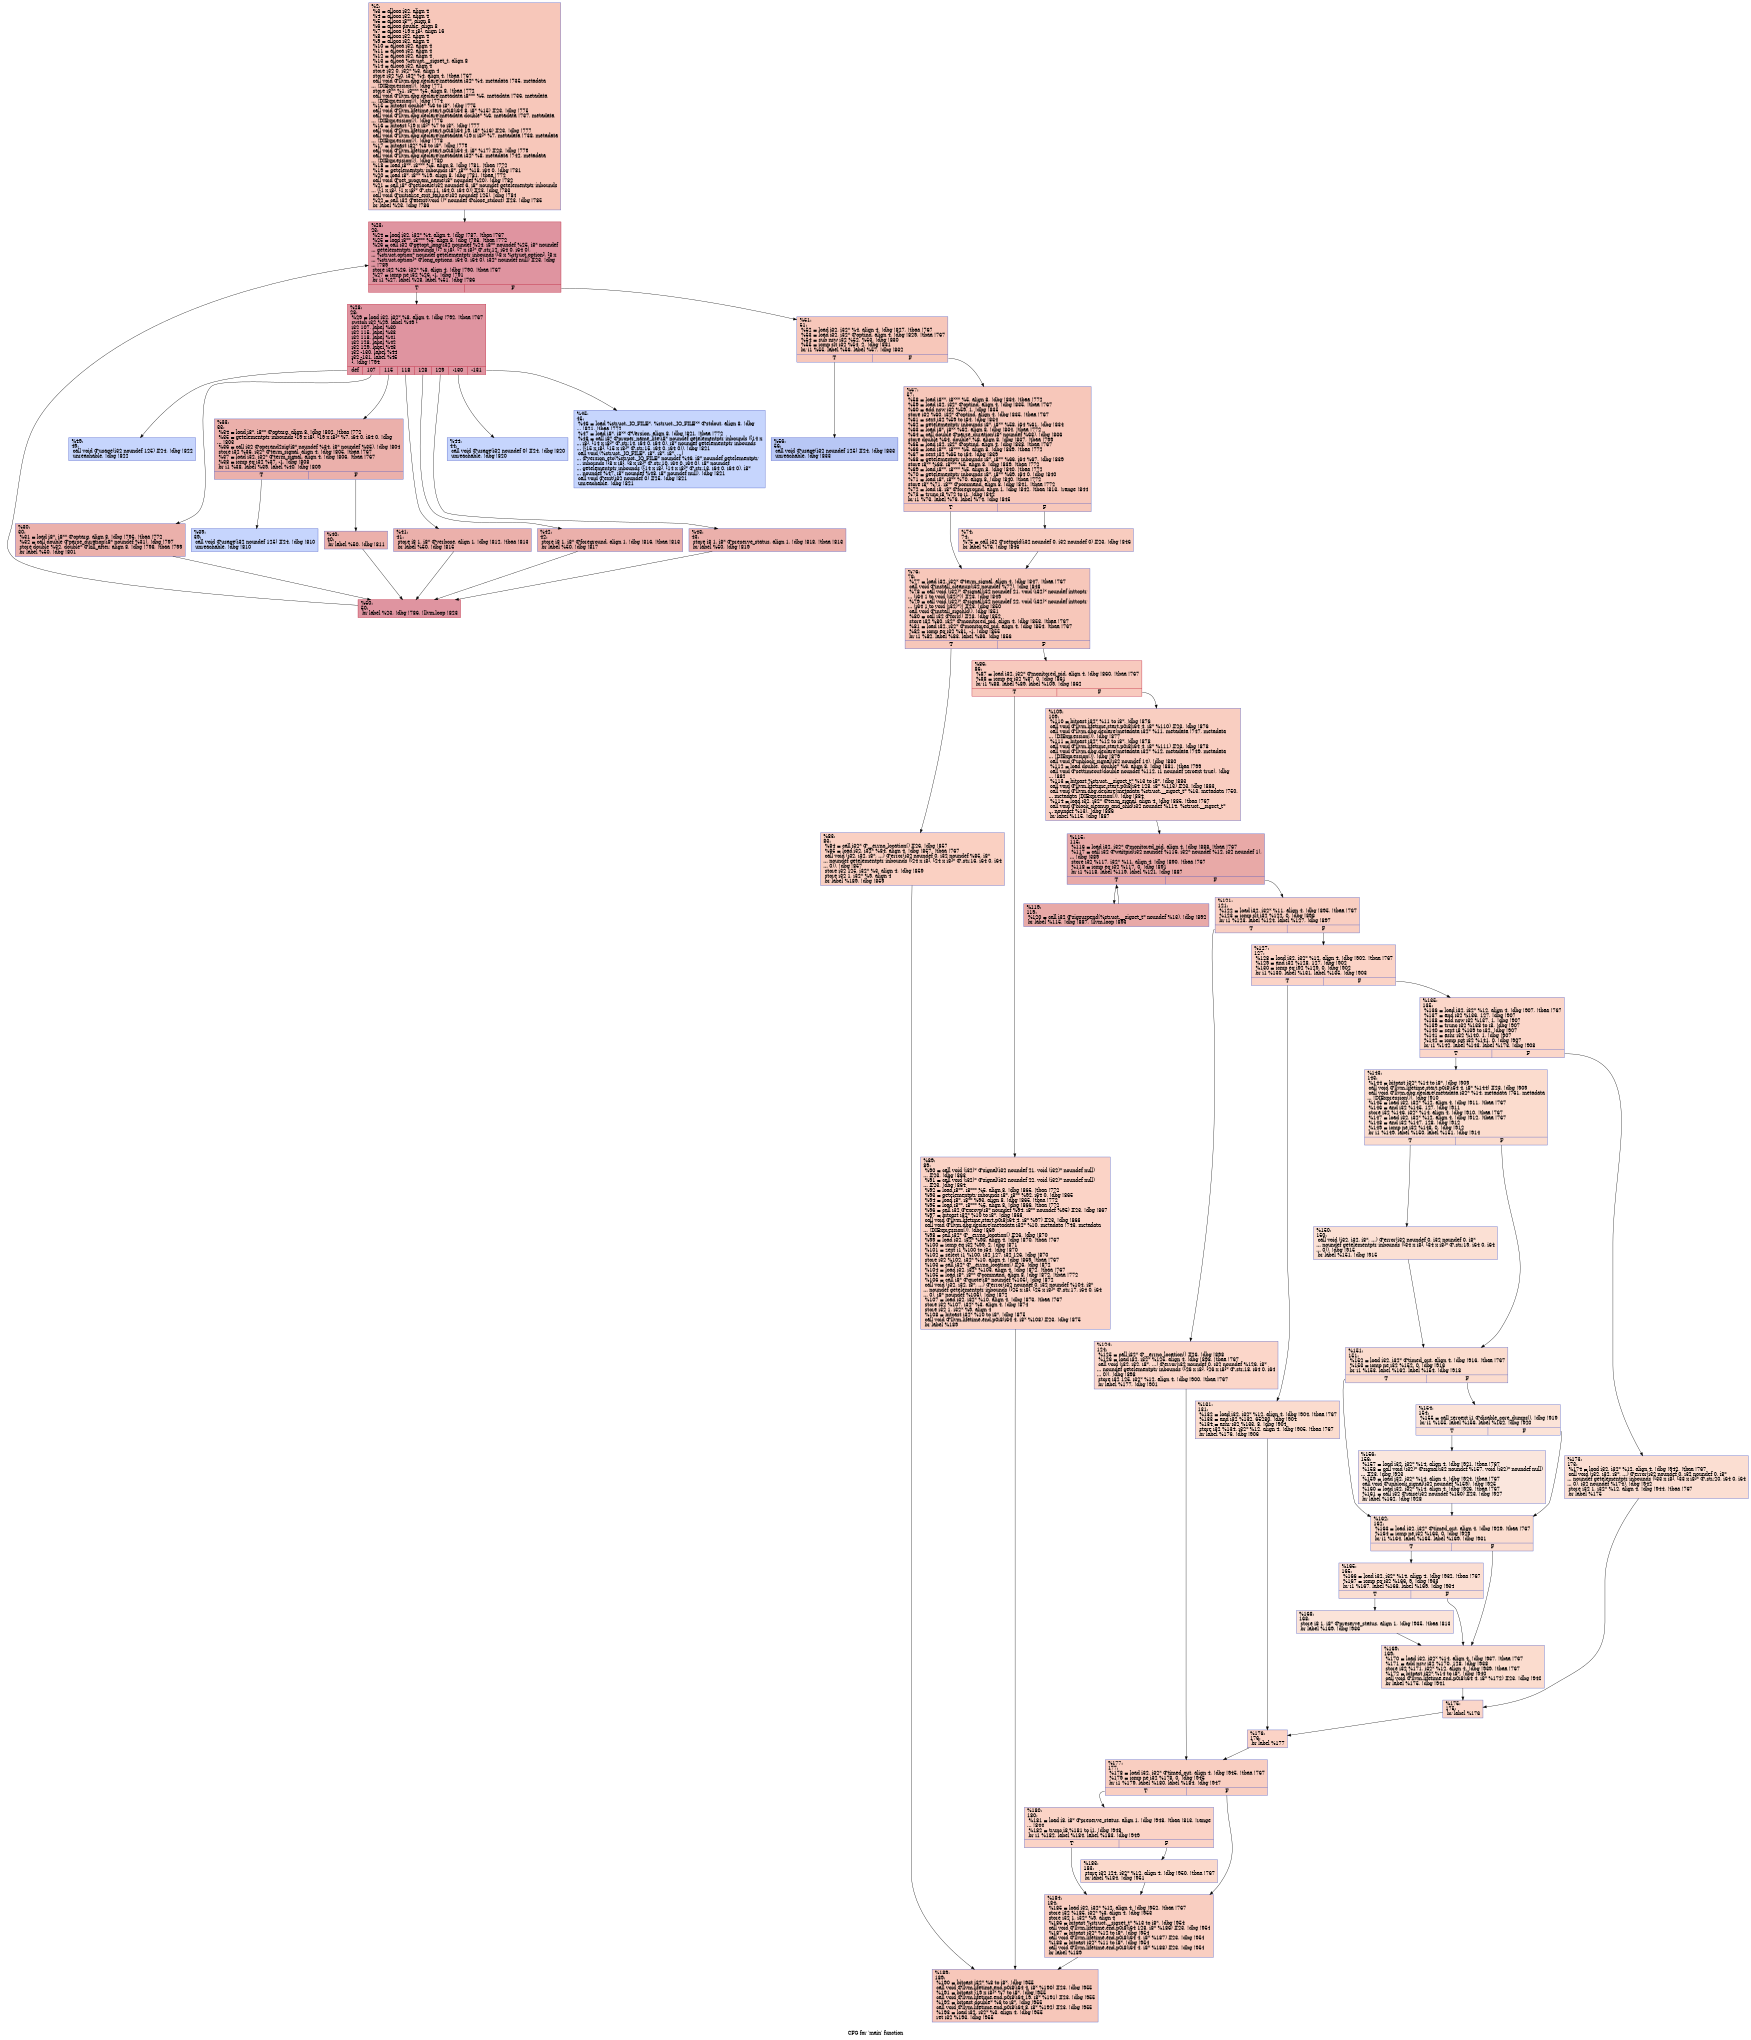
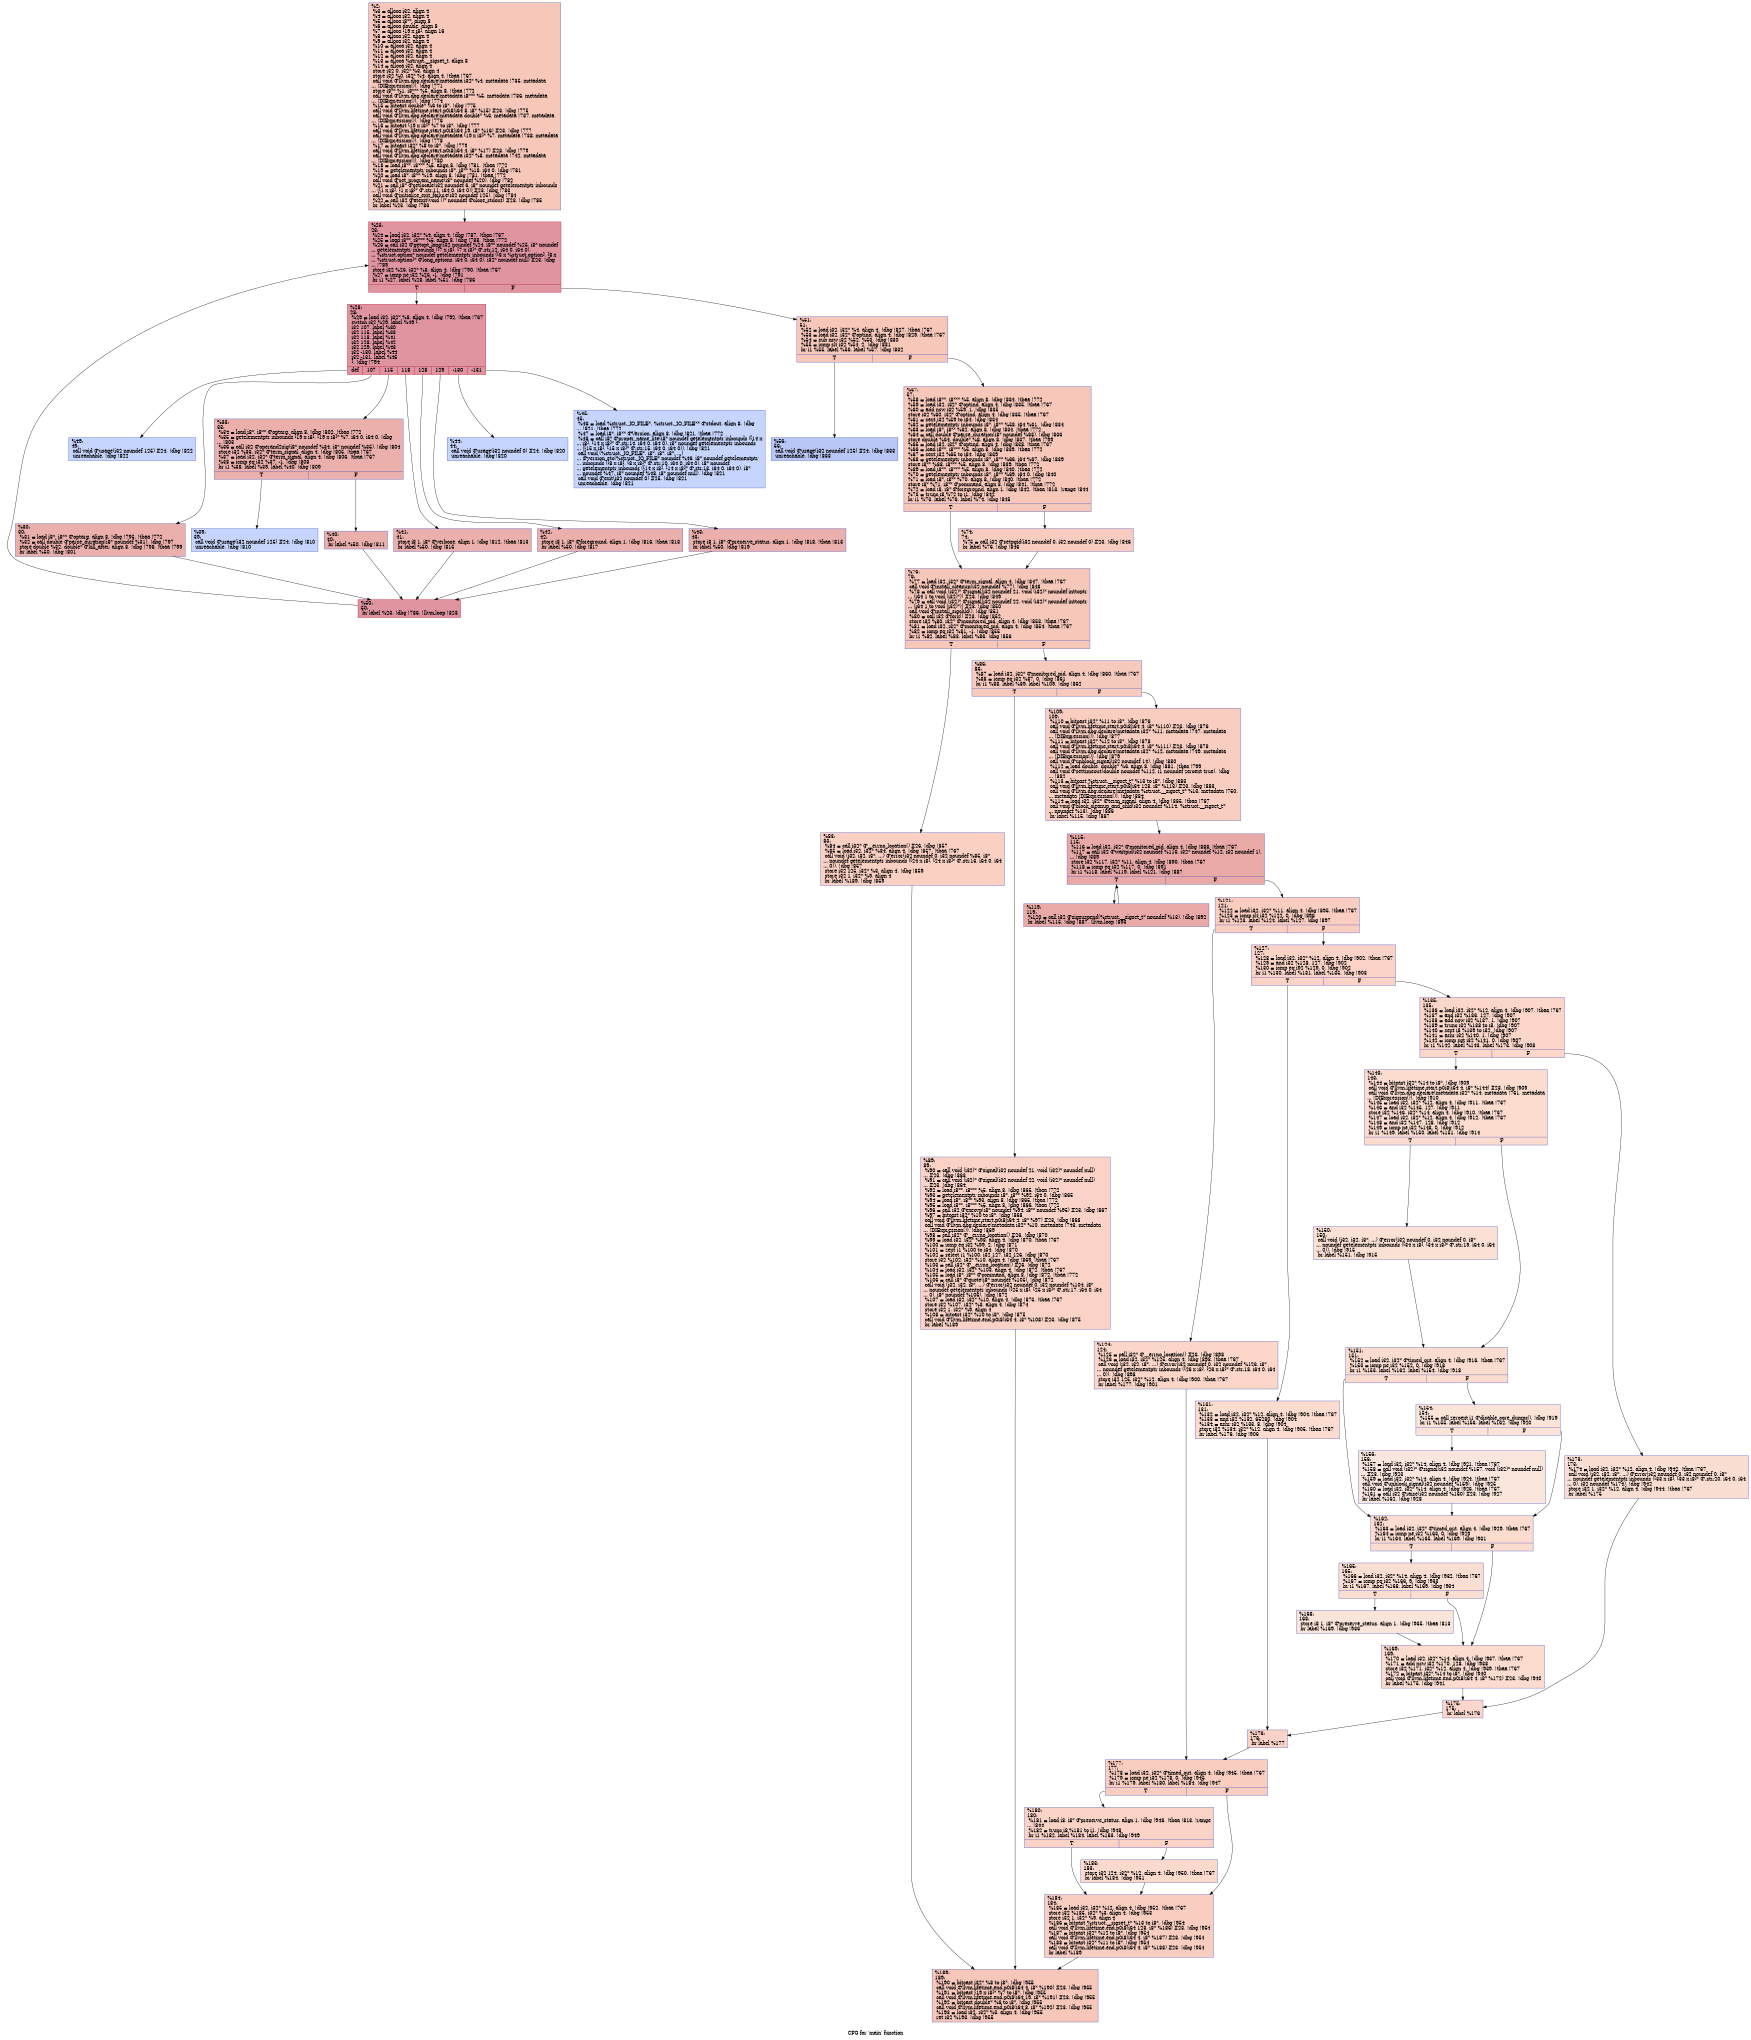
(1057, 678) -> (1057, 678)
